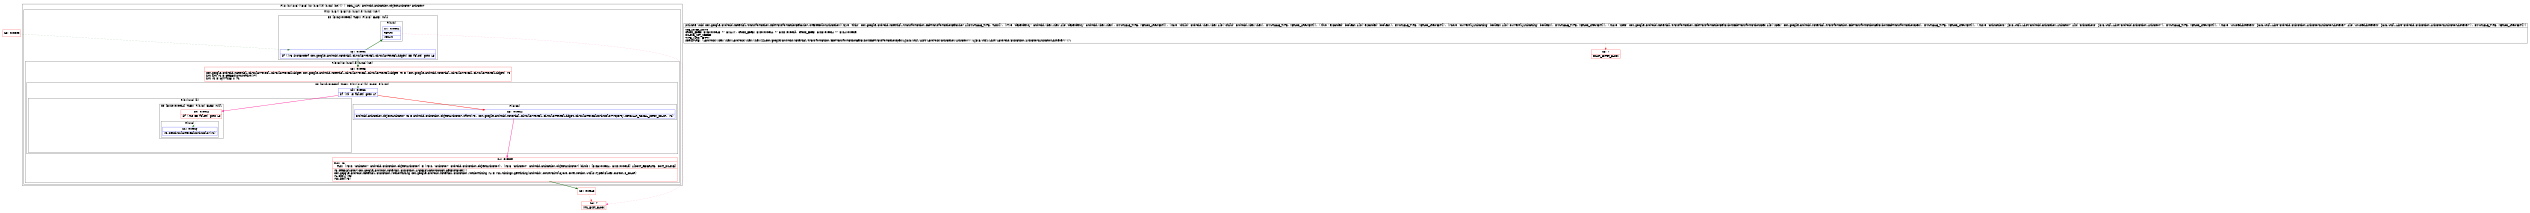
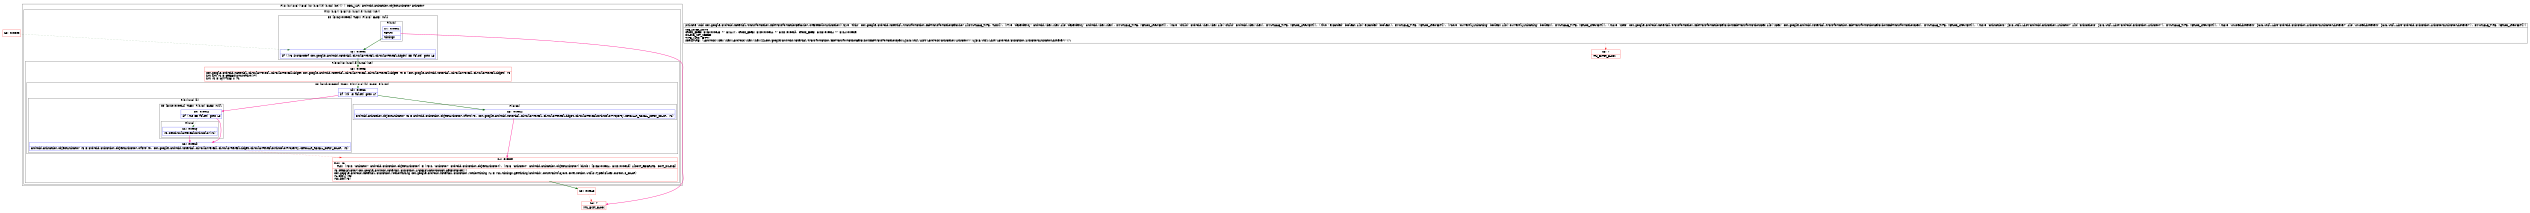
(388, 37) -> (389, 37)
(373, 45) -> (374, 44)
(642, 51) -> (642, 51)
(1606, 56) -> (1604, 56)
(430, 103) -> (430, 103)
(201, 114) -> (201, 114)
none -> (190, 147)
